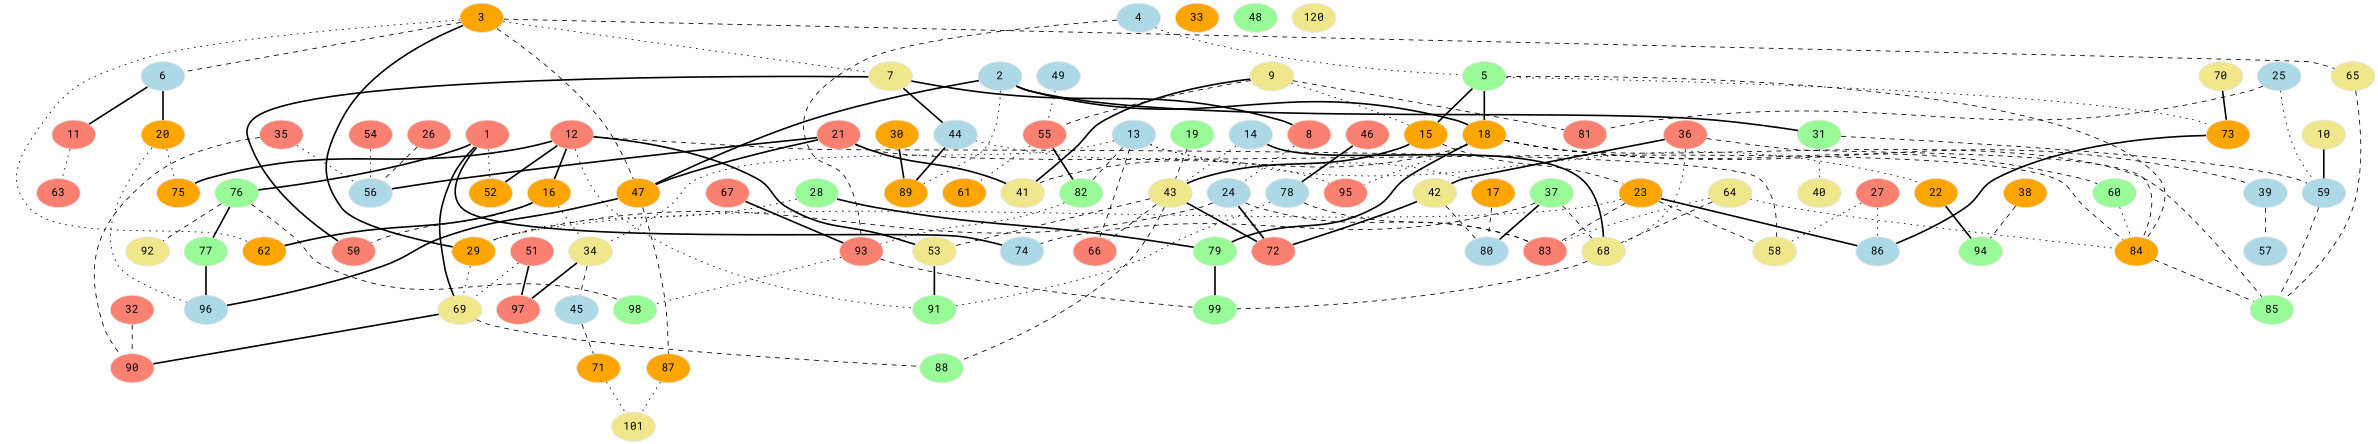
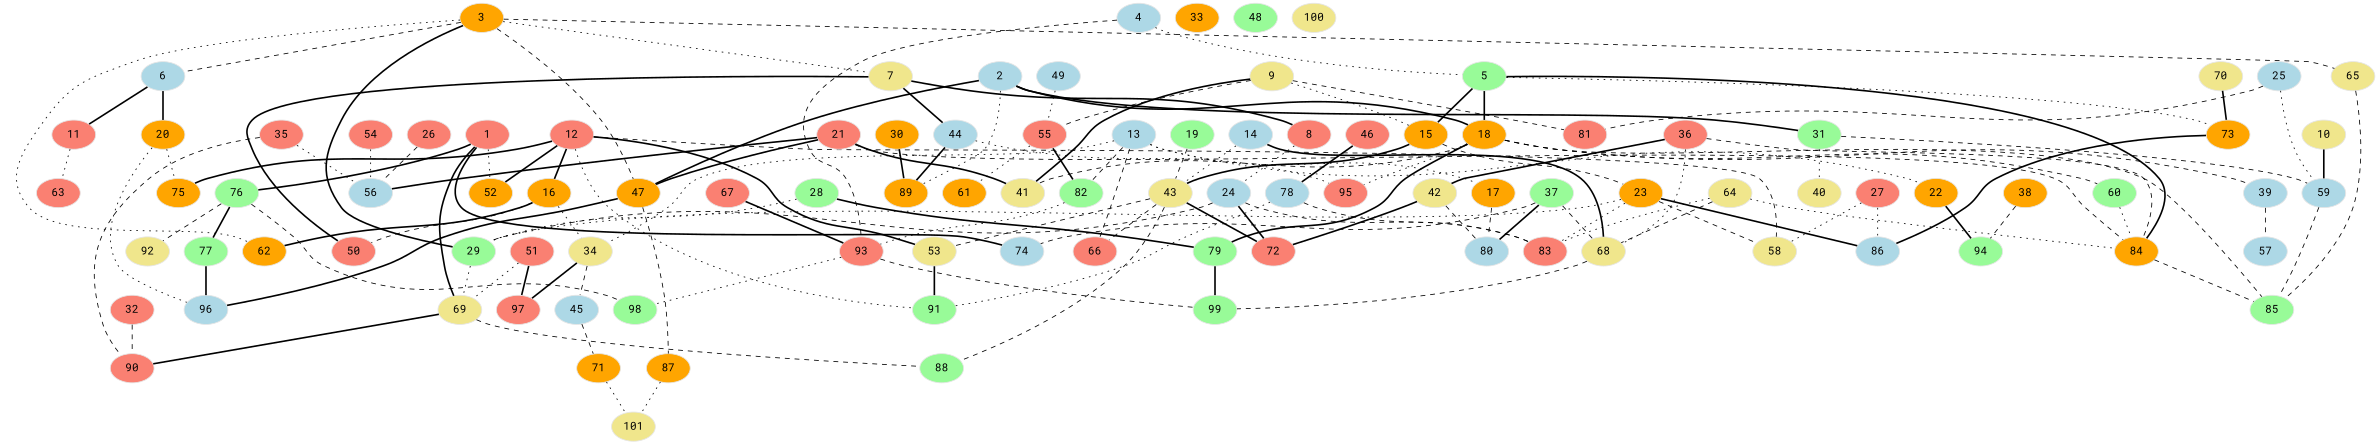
(1314, 18) -> (1314, 18)
(1911, 97) -> (1911, 97)
(1593, 222) -> (1593, 222)
(474, 251) -> (474, 251)
